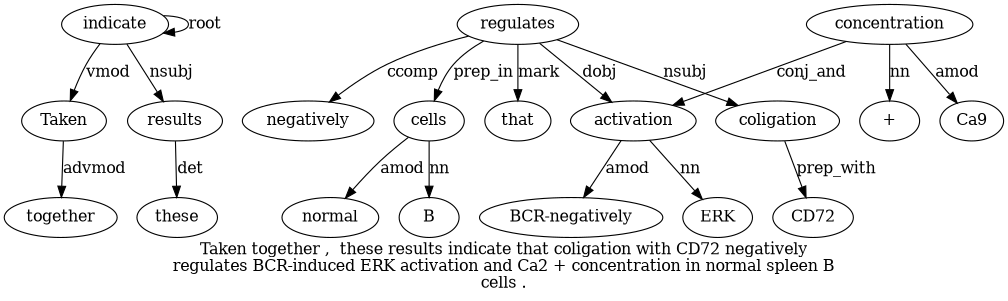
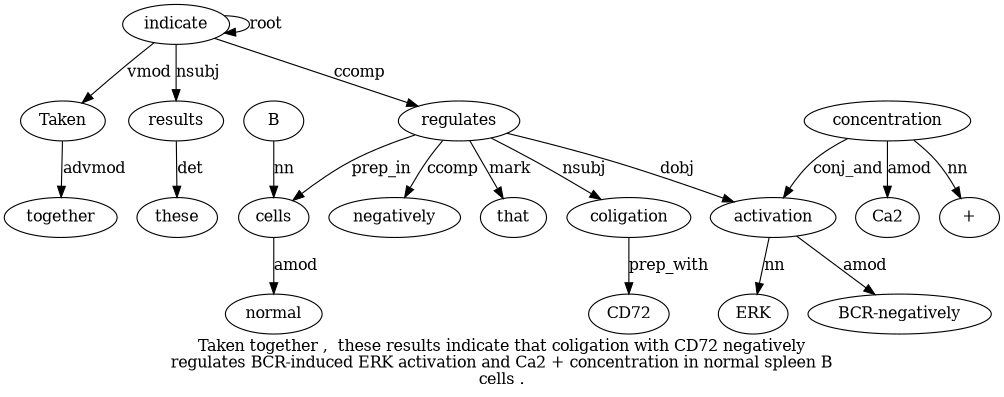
none -> (311, 70)
(972, 121) -> (887, 218)
(429, 164) -> (274, 164)
